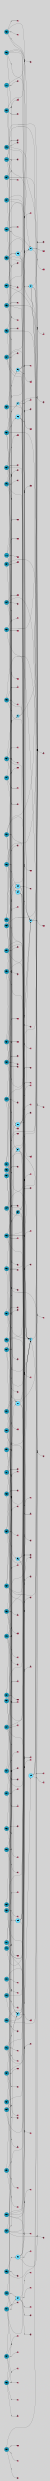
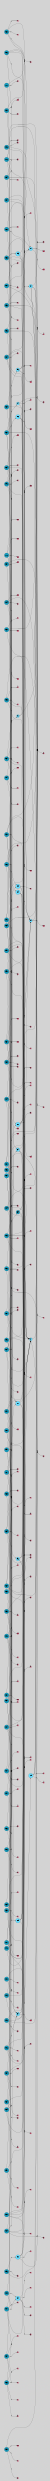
none -> (7, 1592)
